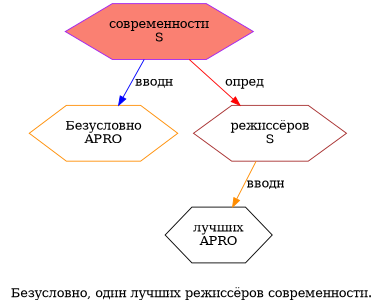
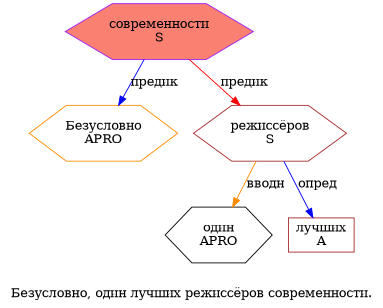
(154, 82) -> (154, 82)
(244, 82) -> (244, 82)
(219, 235) -> (219, 235)
none -> (321, 235)
